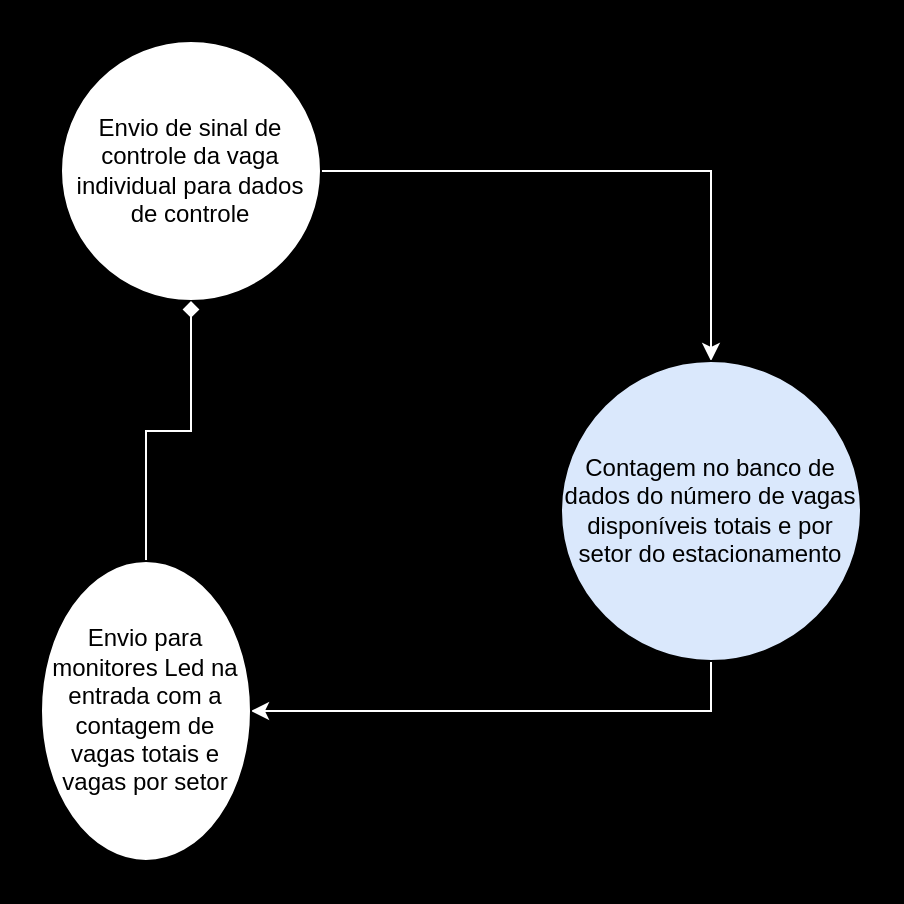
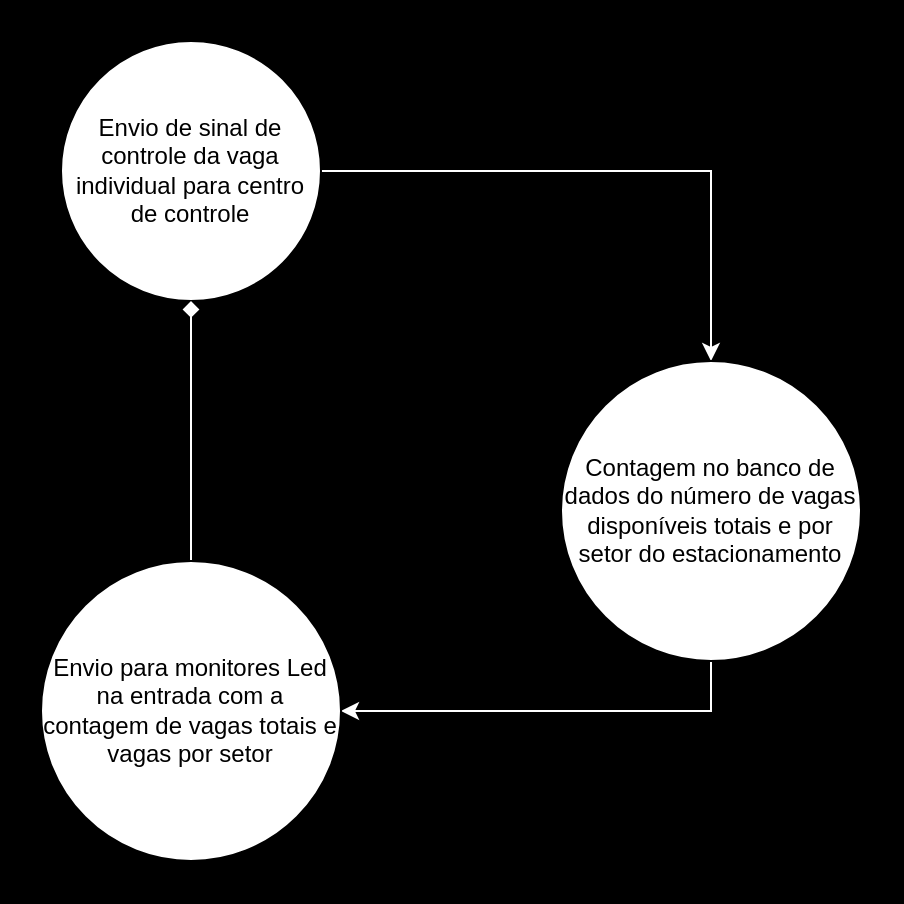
(191, 171) -> (191, 171)
(711, 511) -> (711, 511)
(146, 711) -> (191, 711)
